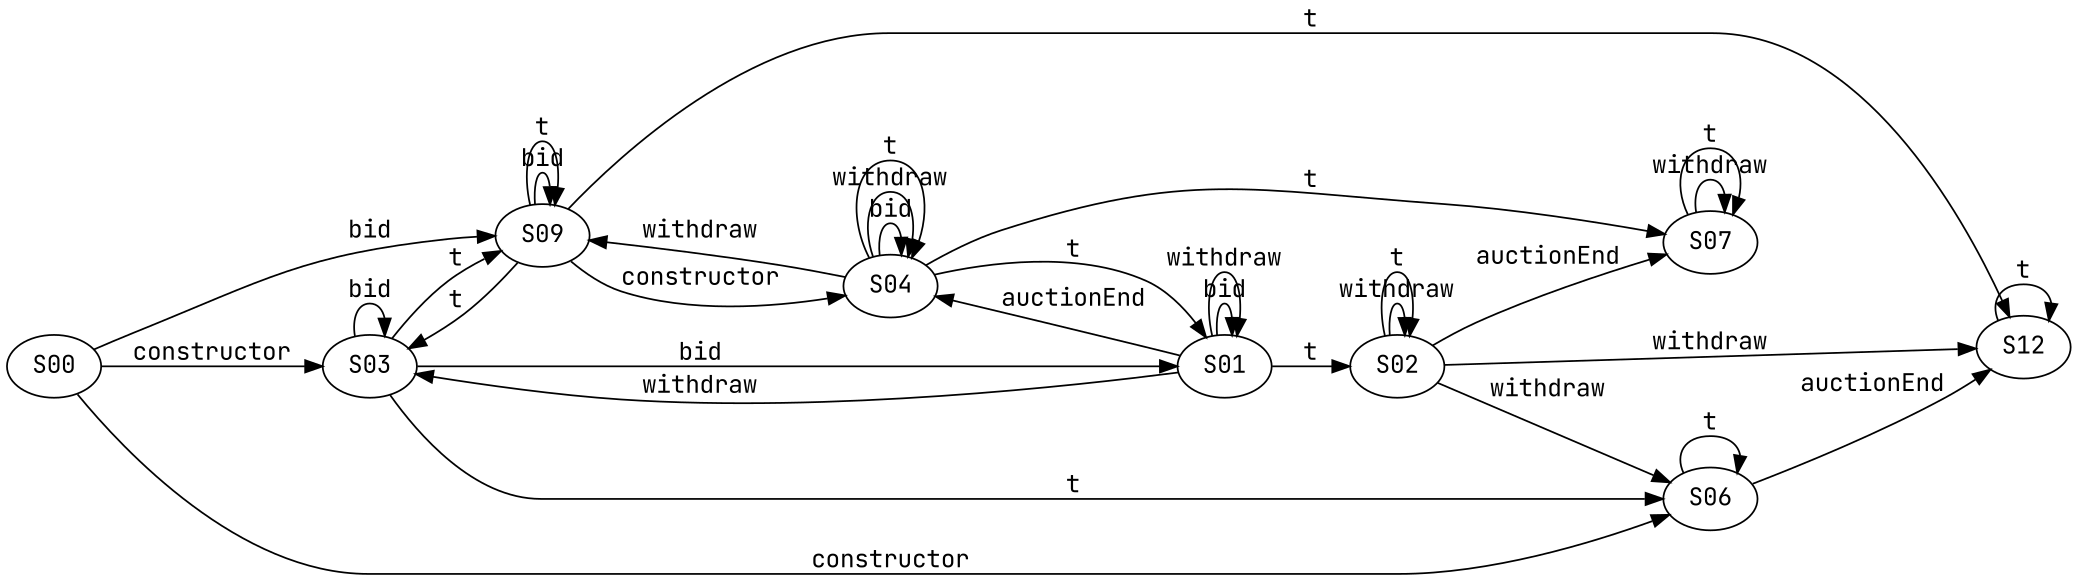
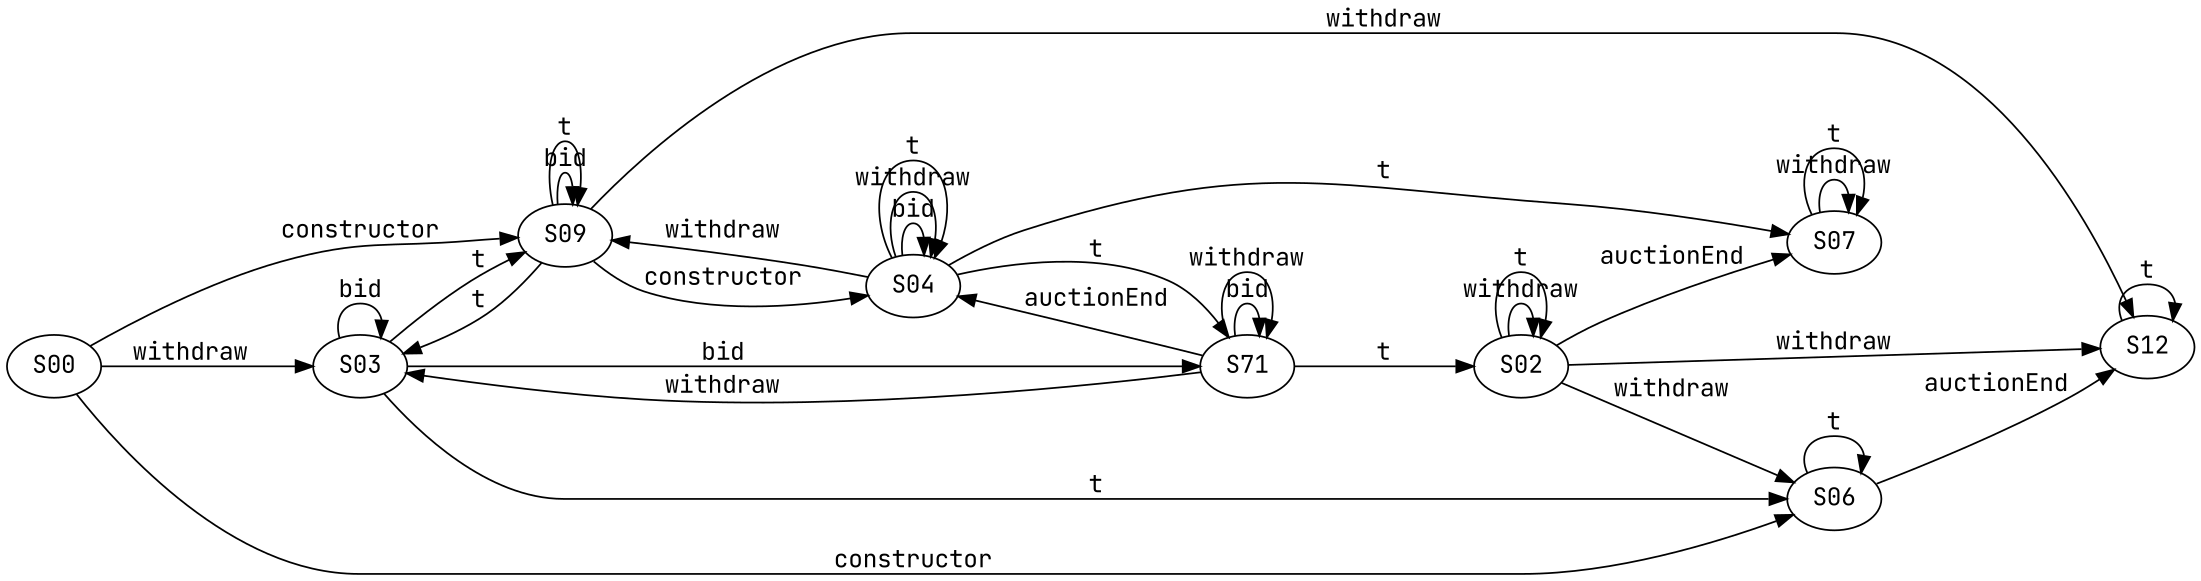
(1311, 20) -> (1384, 20)
(370, 231) -> (360, 231)
(212, 353) -> (191, 353)
(1225, 366) -> (1247, 366)
